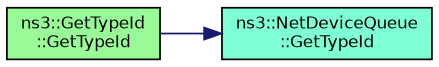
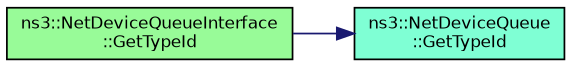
(83, 34) -> (150, 34)
